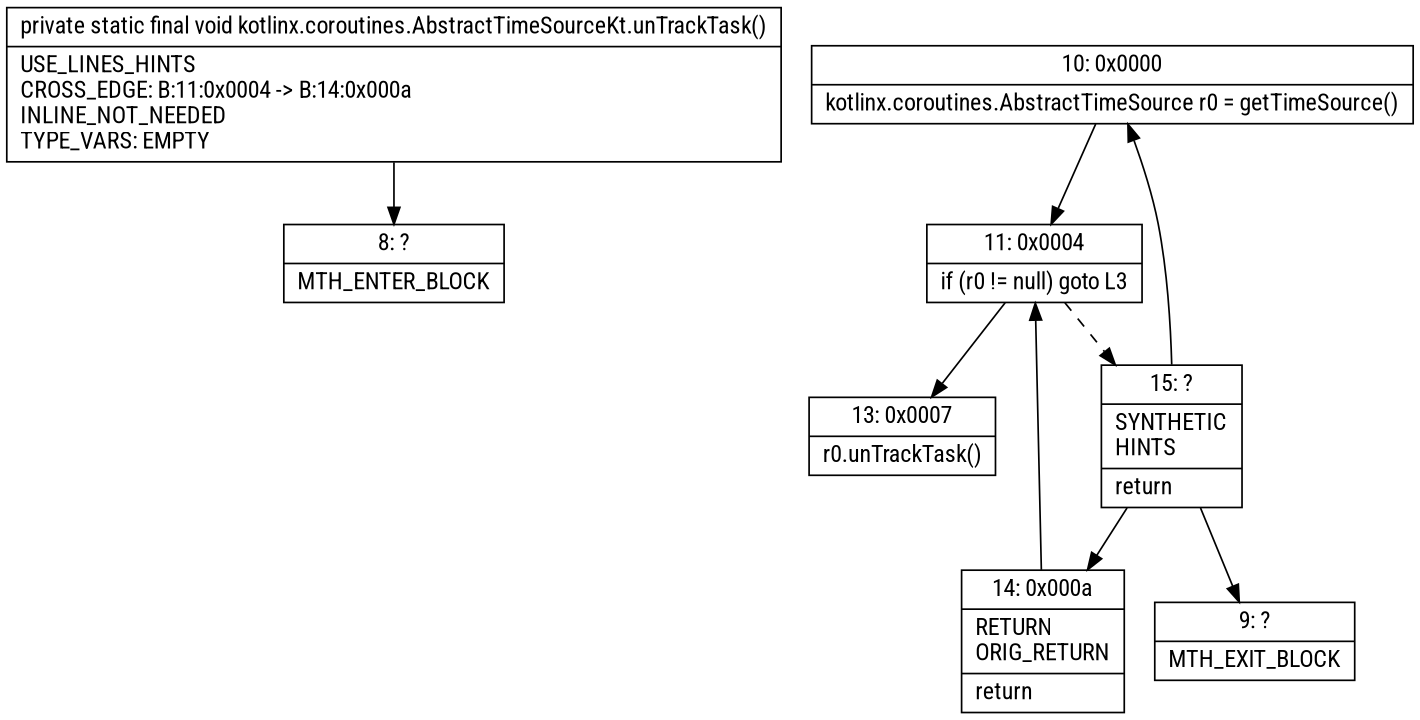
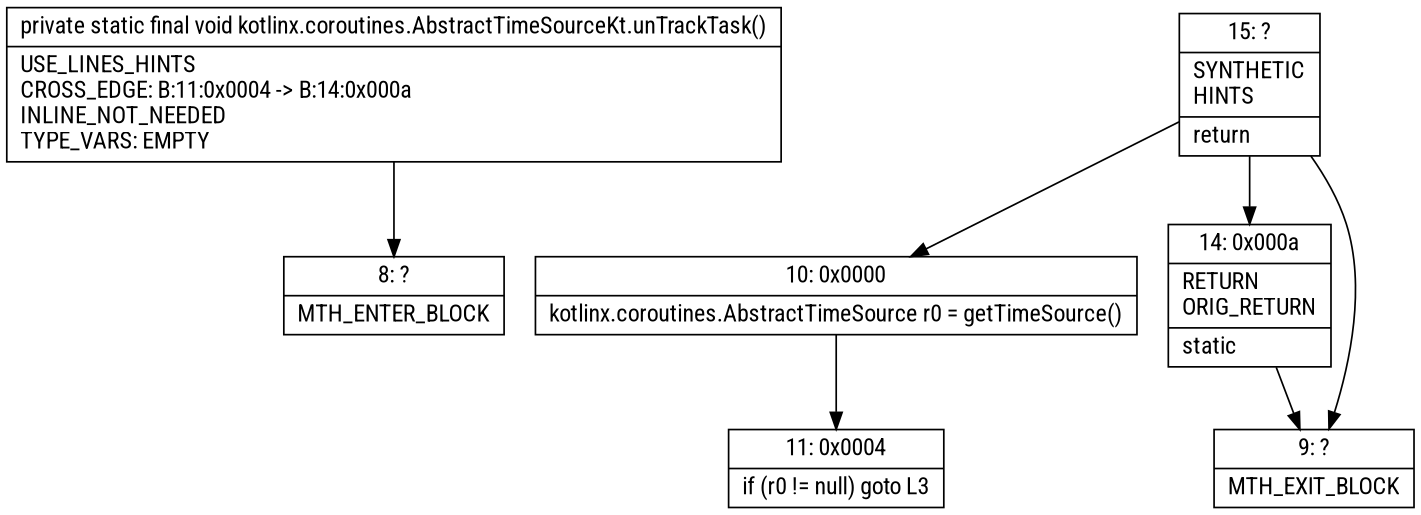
(1085, 327) -> none
(902, 436) -> none
(1039, 445) -> (1285, 390)
(1004, 692) -> (1210, 347)
